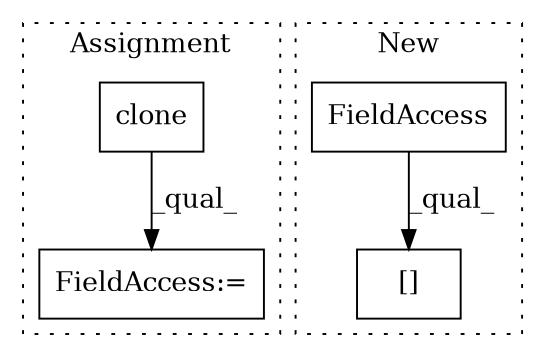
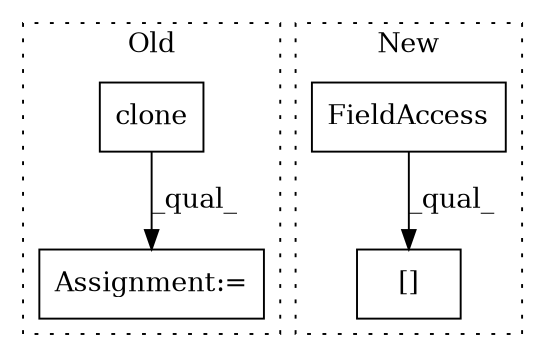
(152, 45) -> (152, 45)
(152, 284) -> (152, 284)
